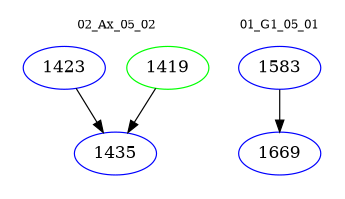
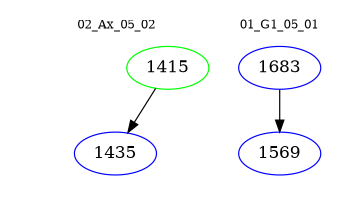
(64, 68) -> none
(168, 68) -> (168, 68)
(280, 68) -> (280, 68)
(280, 154) -> (280, 154)
